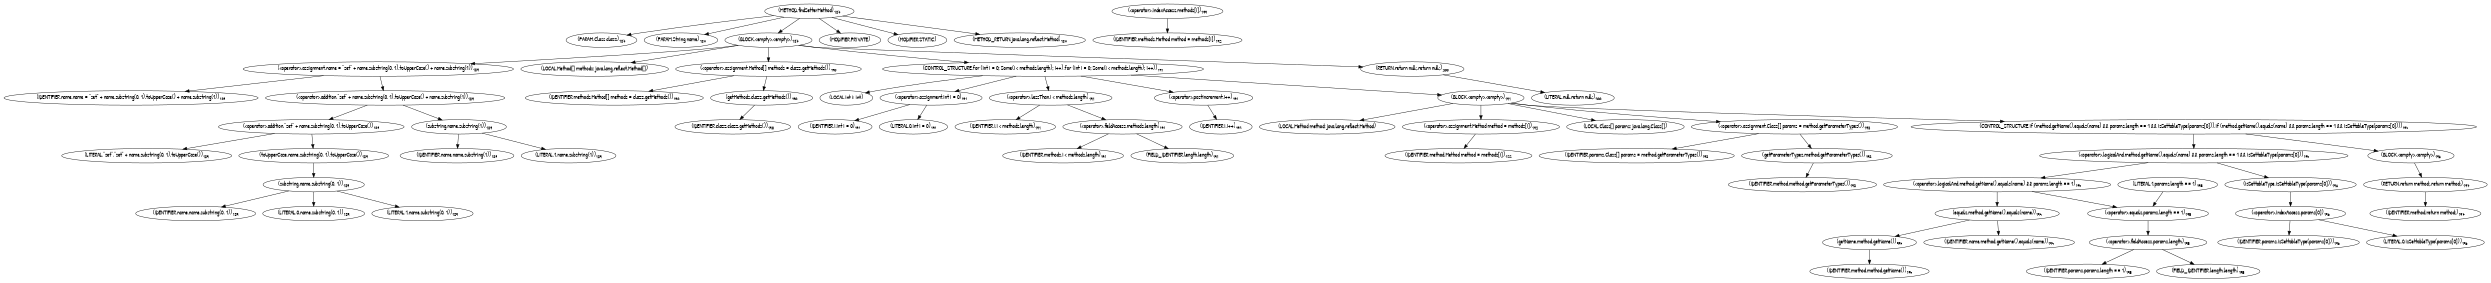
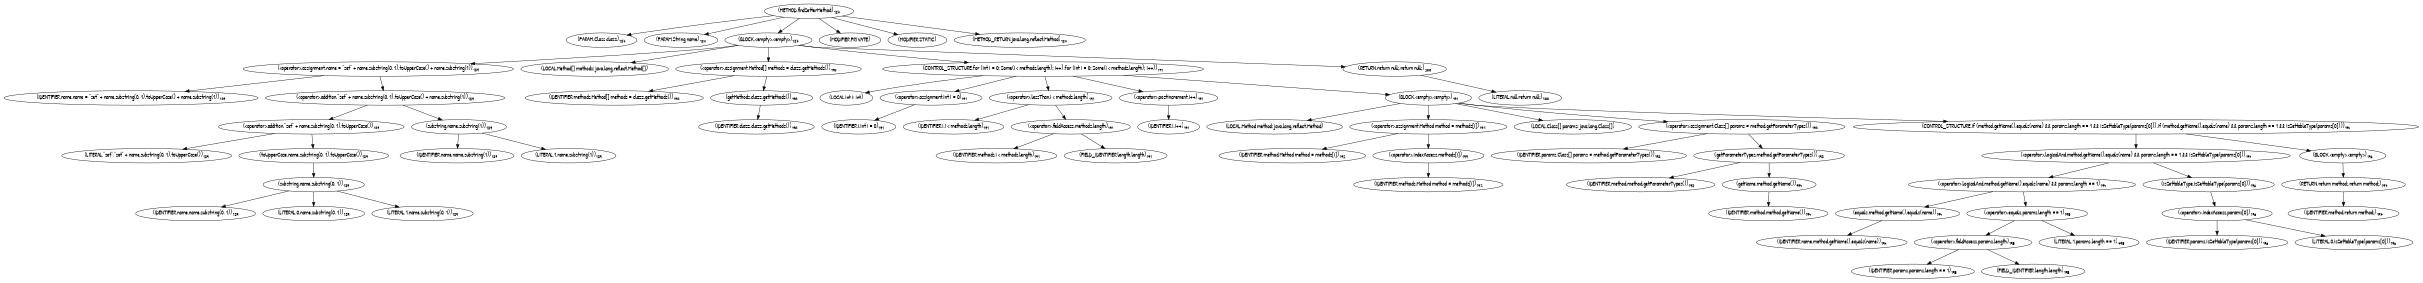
(1239, 126) -> (1187, 126)
(913, 127) -> none
none -> (1428, 139)
(1509, 155) -> (1342, 155)
(2200, 184) -> (2121, 242)
(2159, 197) -> (2056, 227)
(1934, 228) -> (1769, 168)
